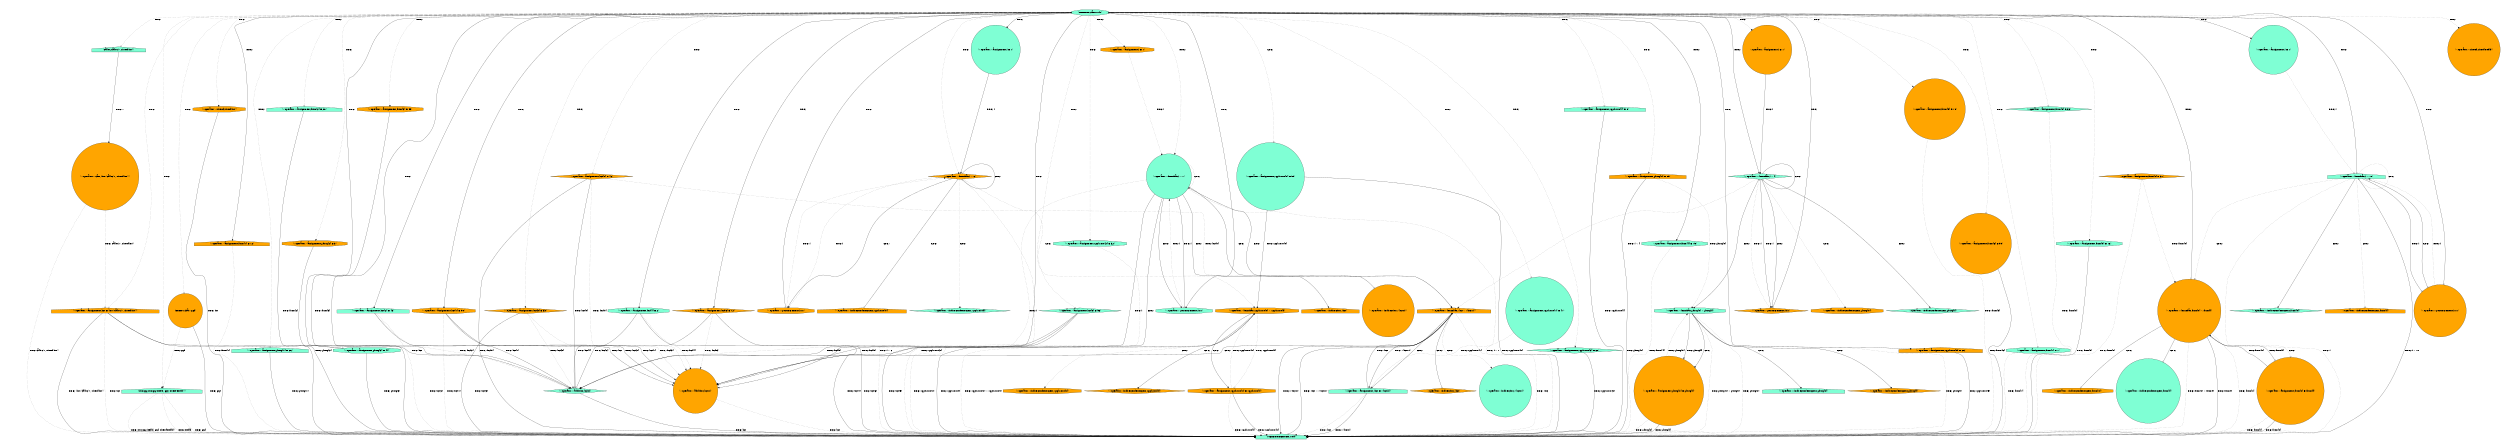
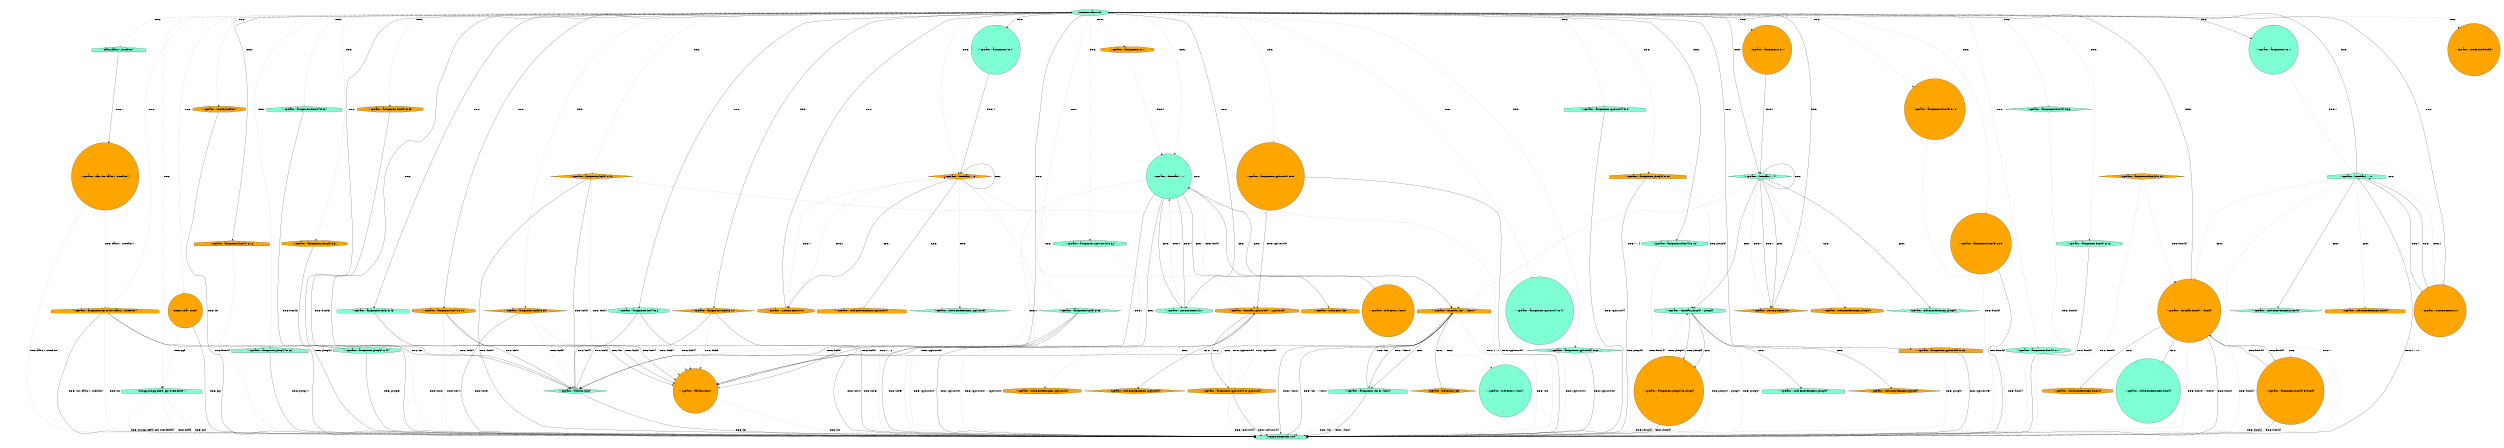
(1271, 176) -> (1271, 176)
(185, 311) -> (185, 311)
(1439, 355) -> (1562, 429)
